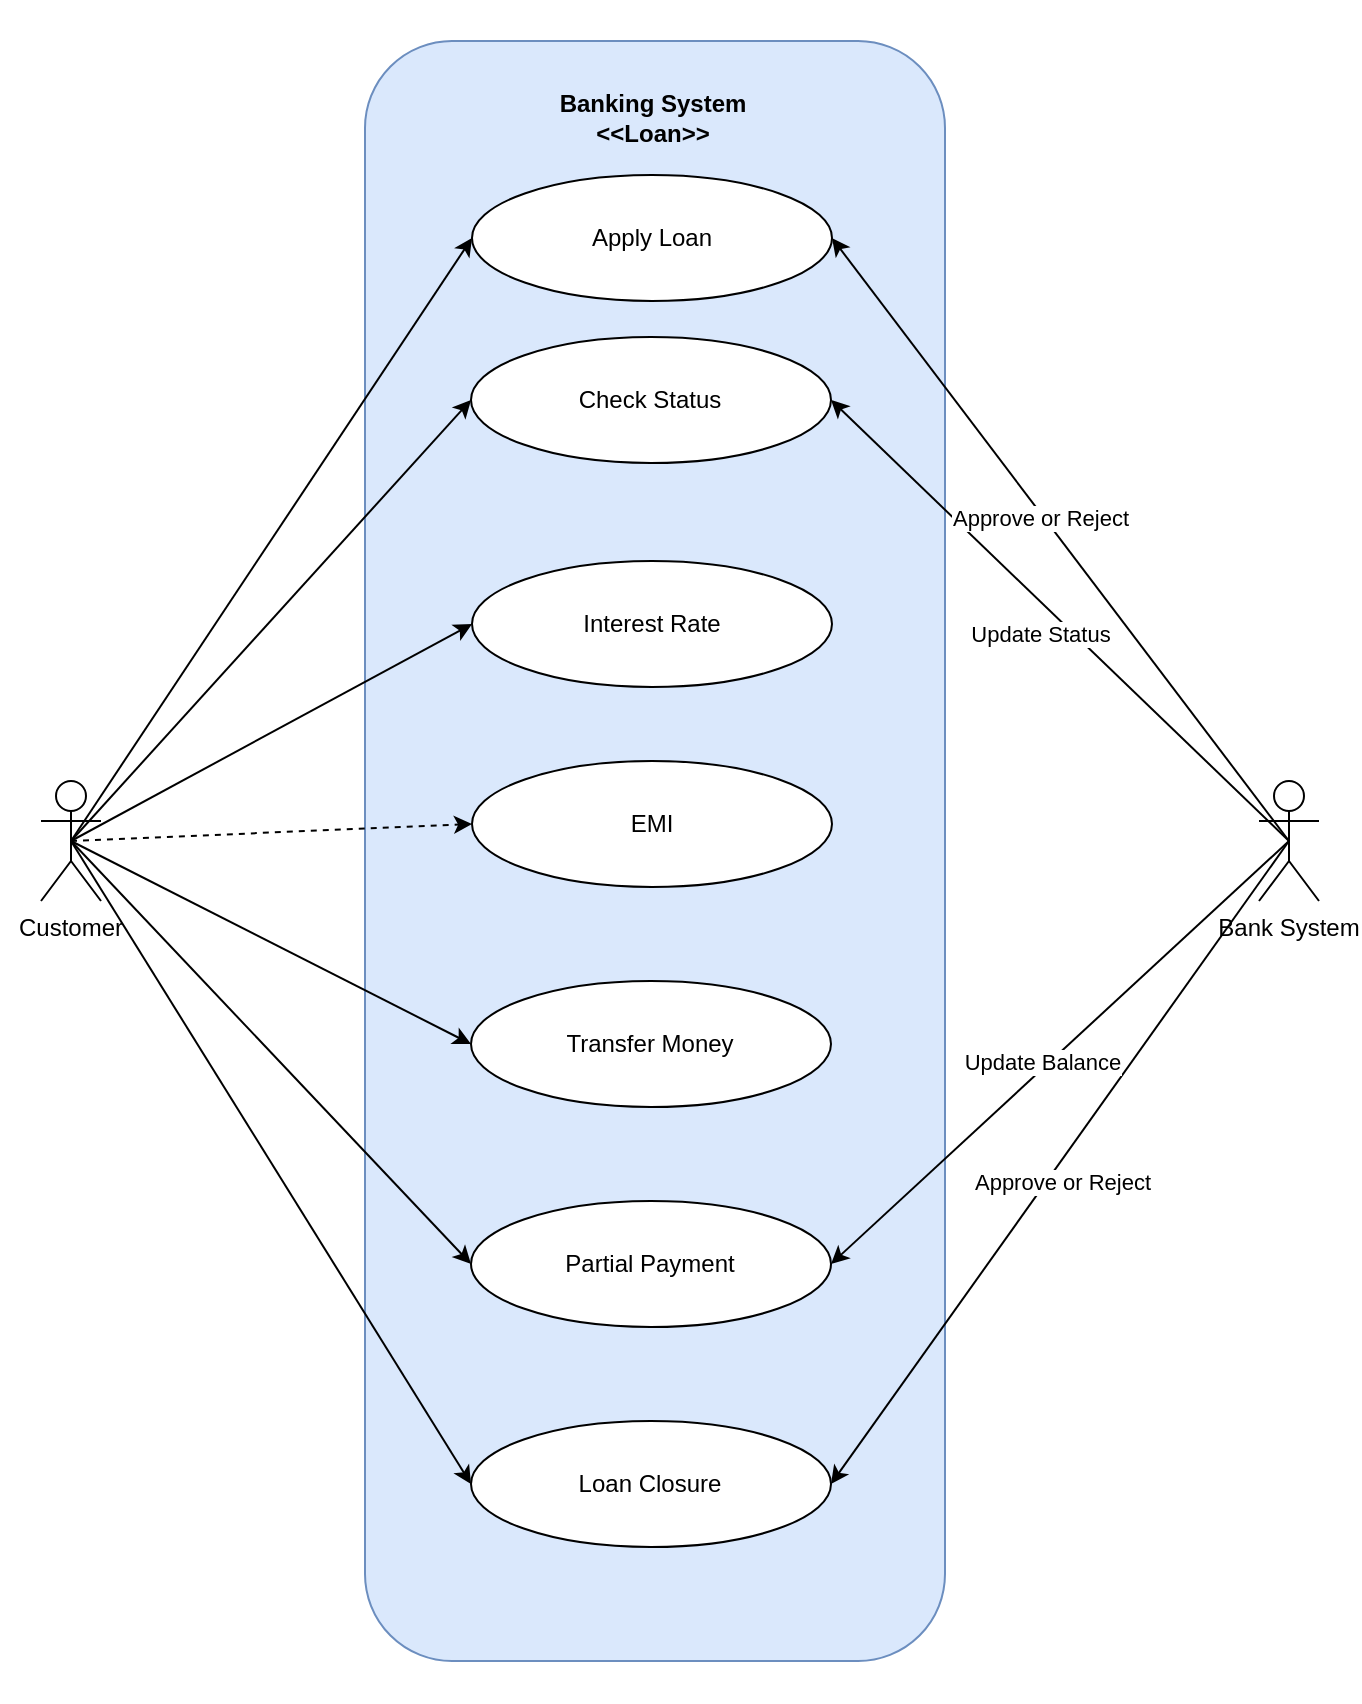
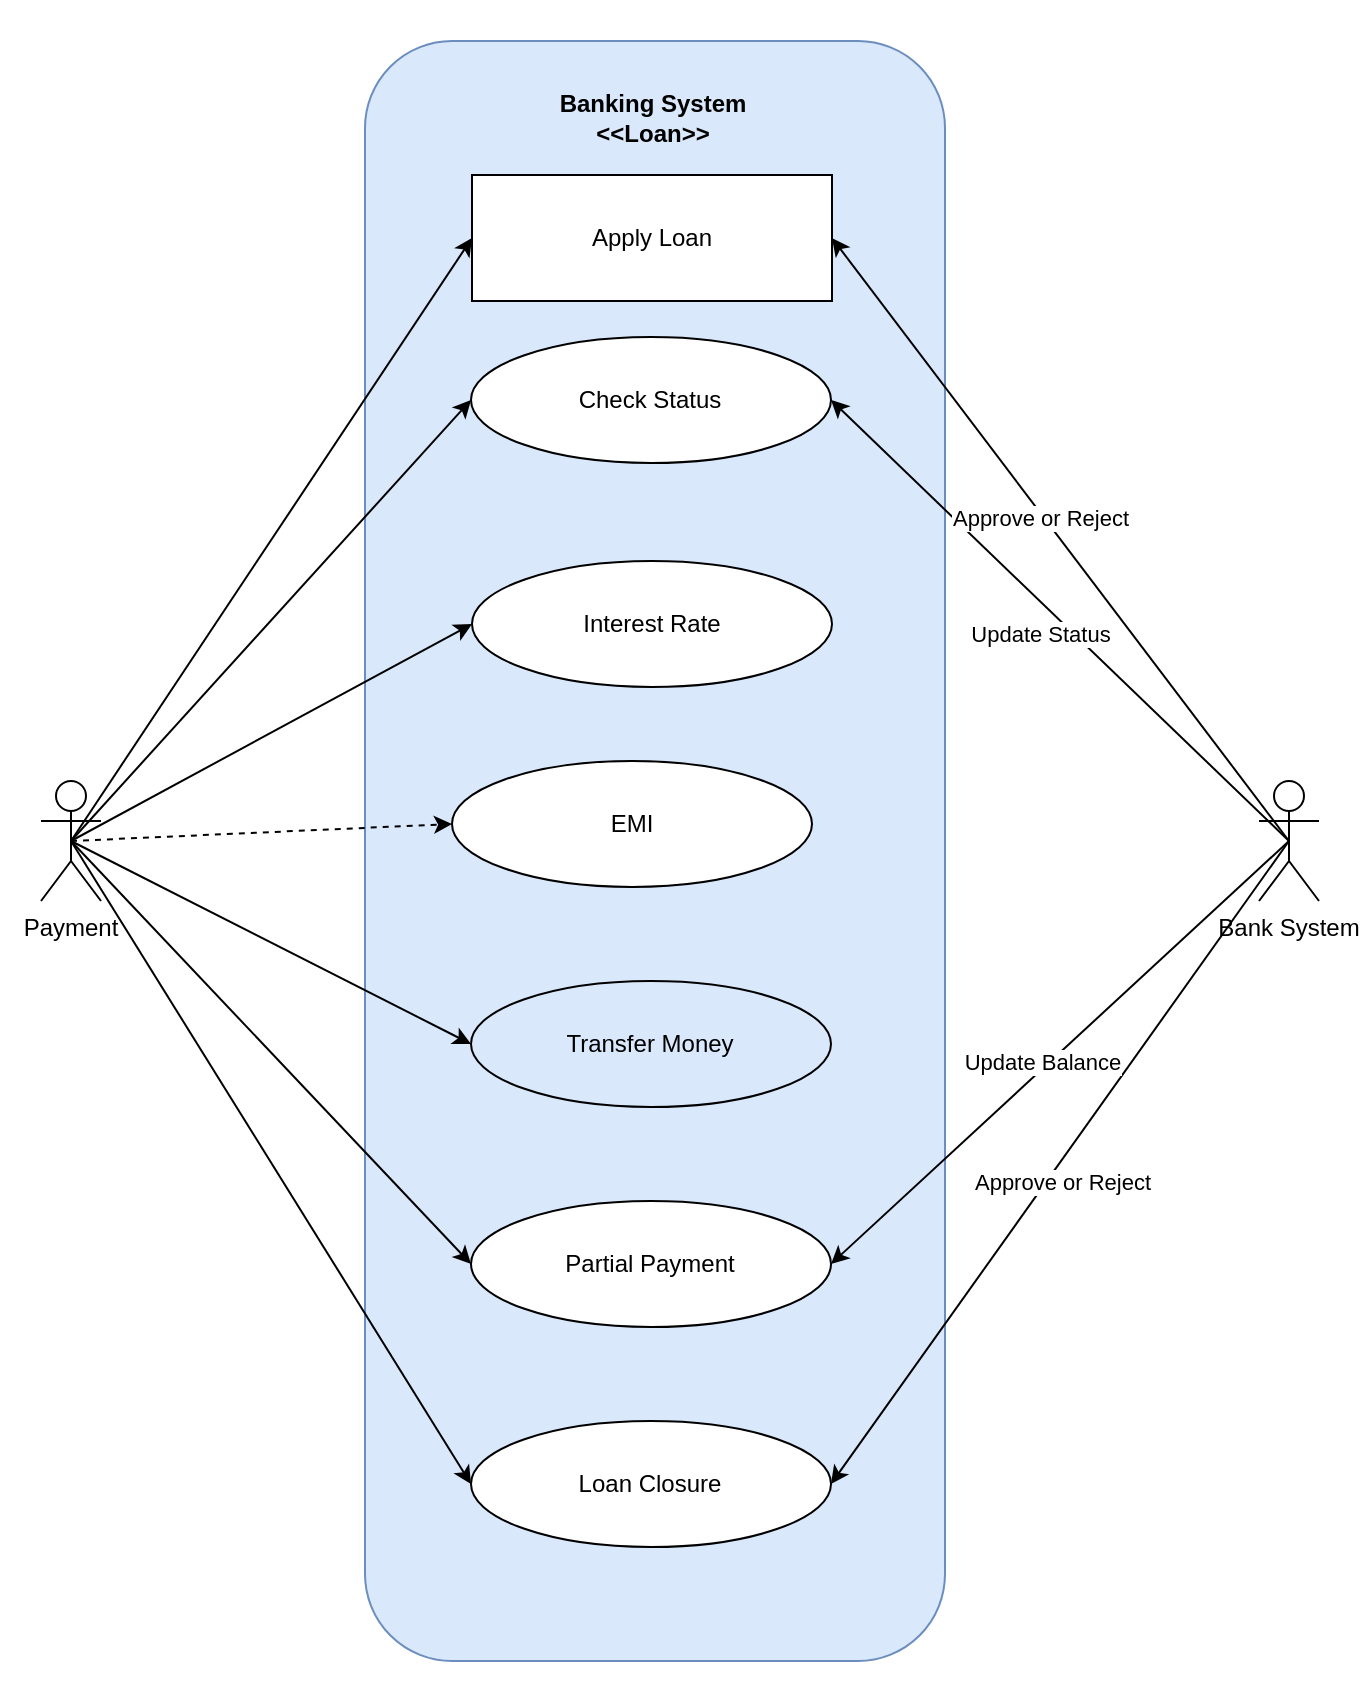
(652, 238) -> (652, 238)
(652, 824) -> (632, 824)
(72, 929) -> (72, 929)
(651, 1044) -> (651, 1044)
